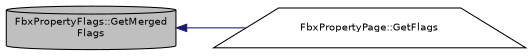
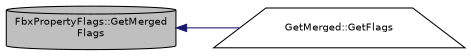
(370, 28) -> (339, 28)
